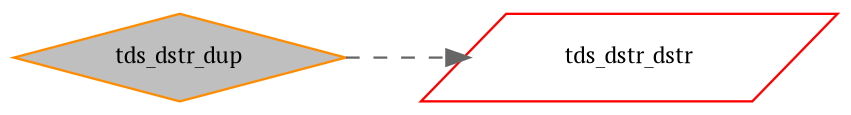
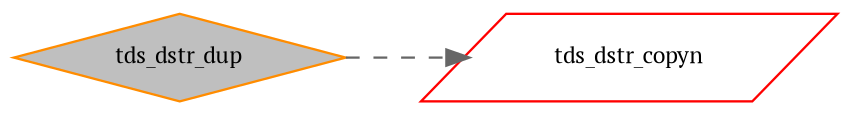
(629, 58) -> (629, 58)
